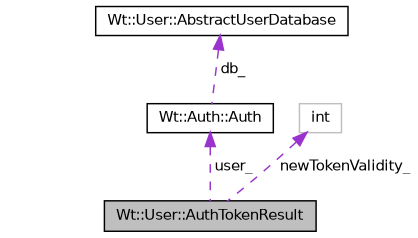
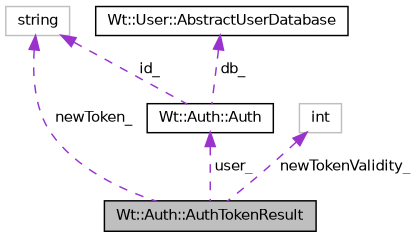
none -> (38, 21)
(210, 216) -> (210, 216)
